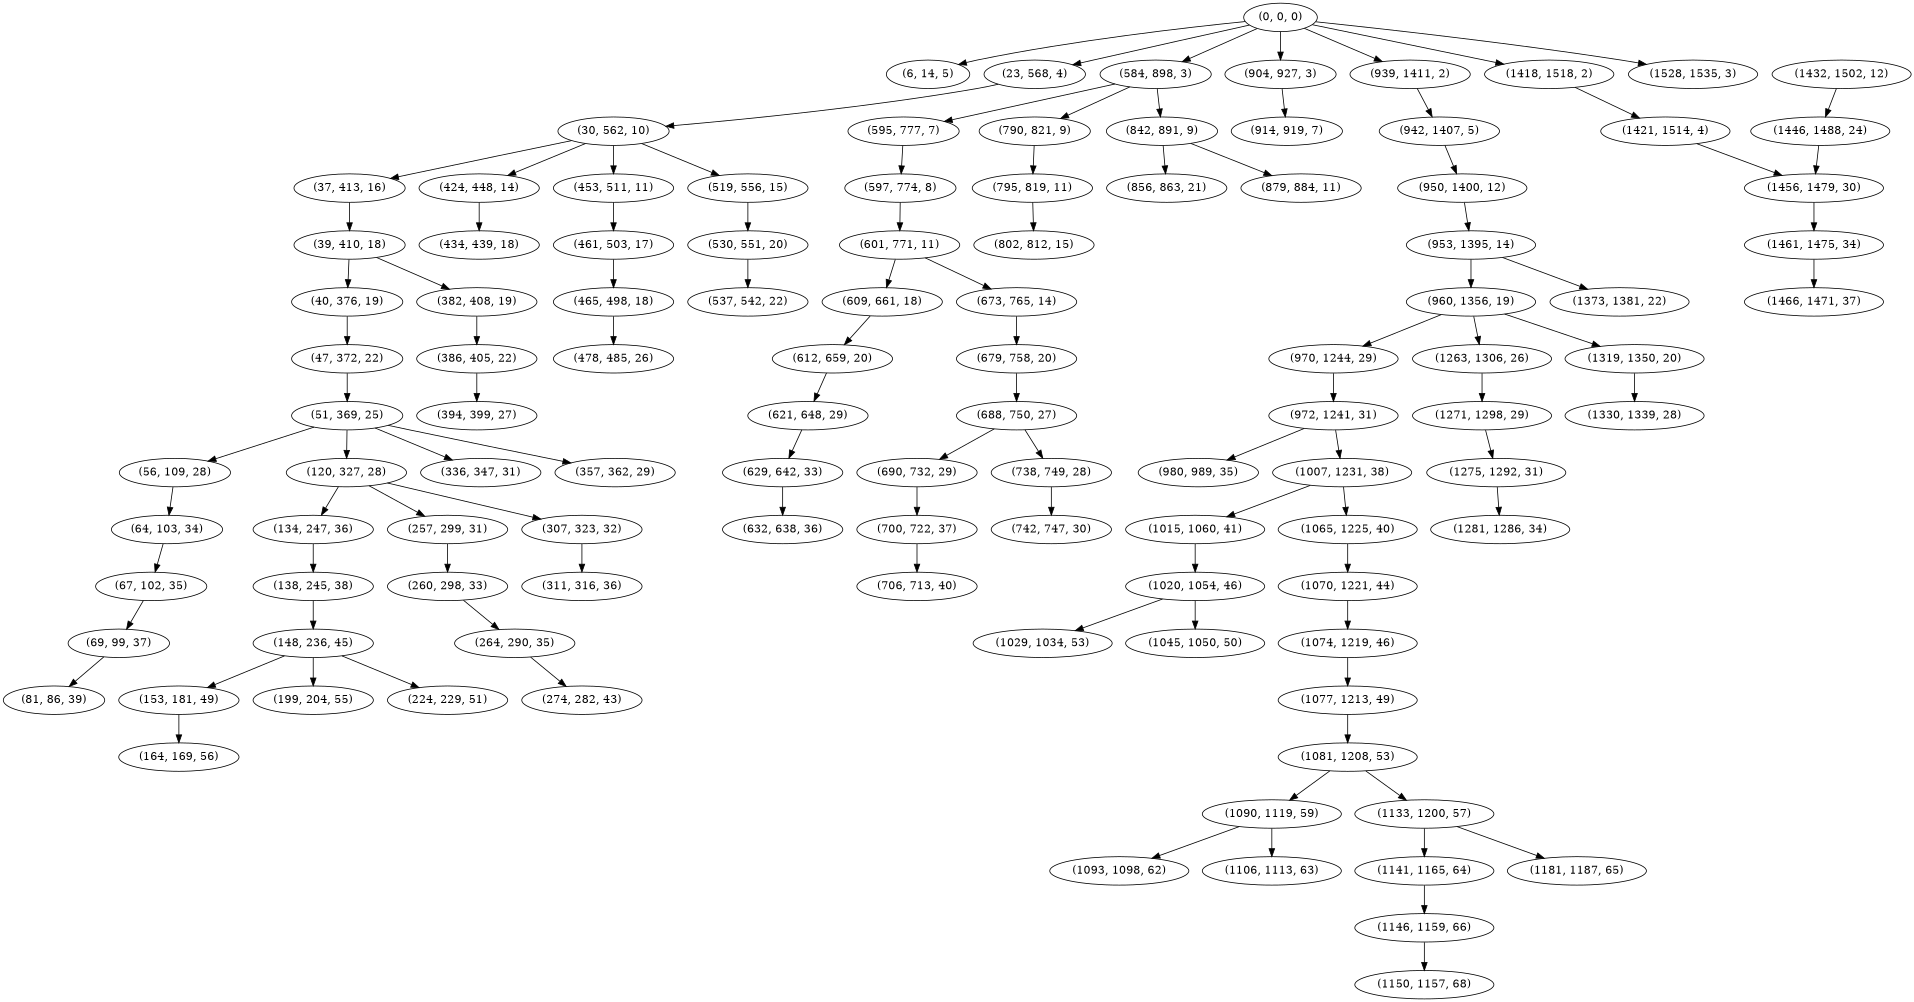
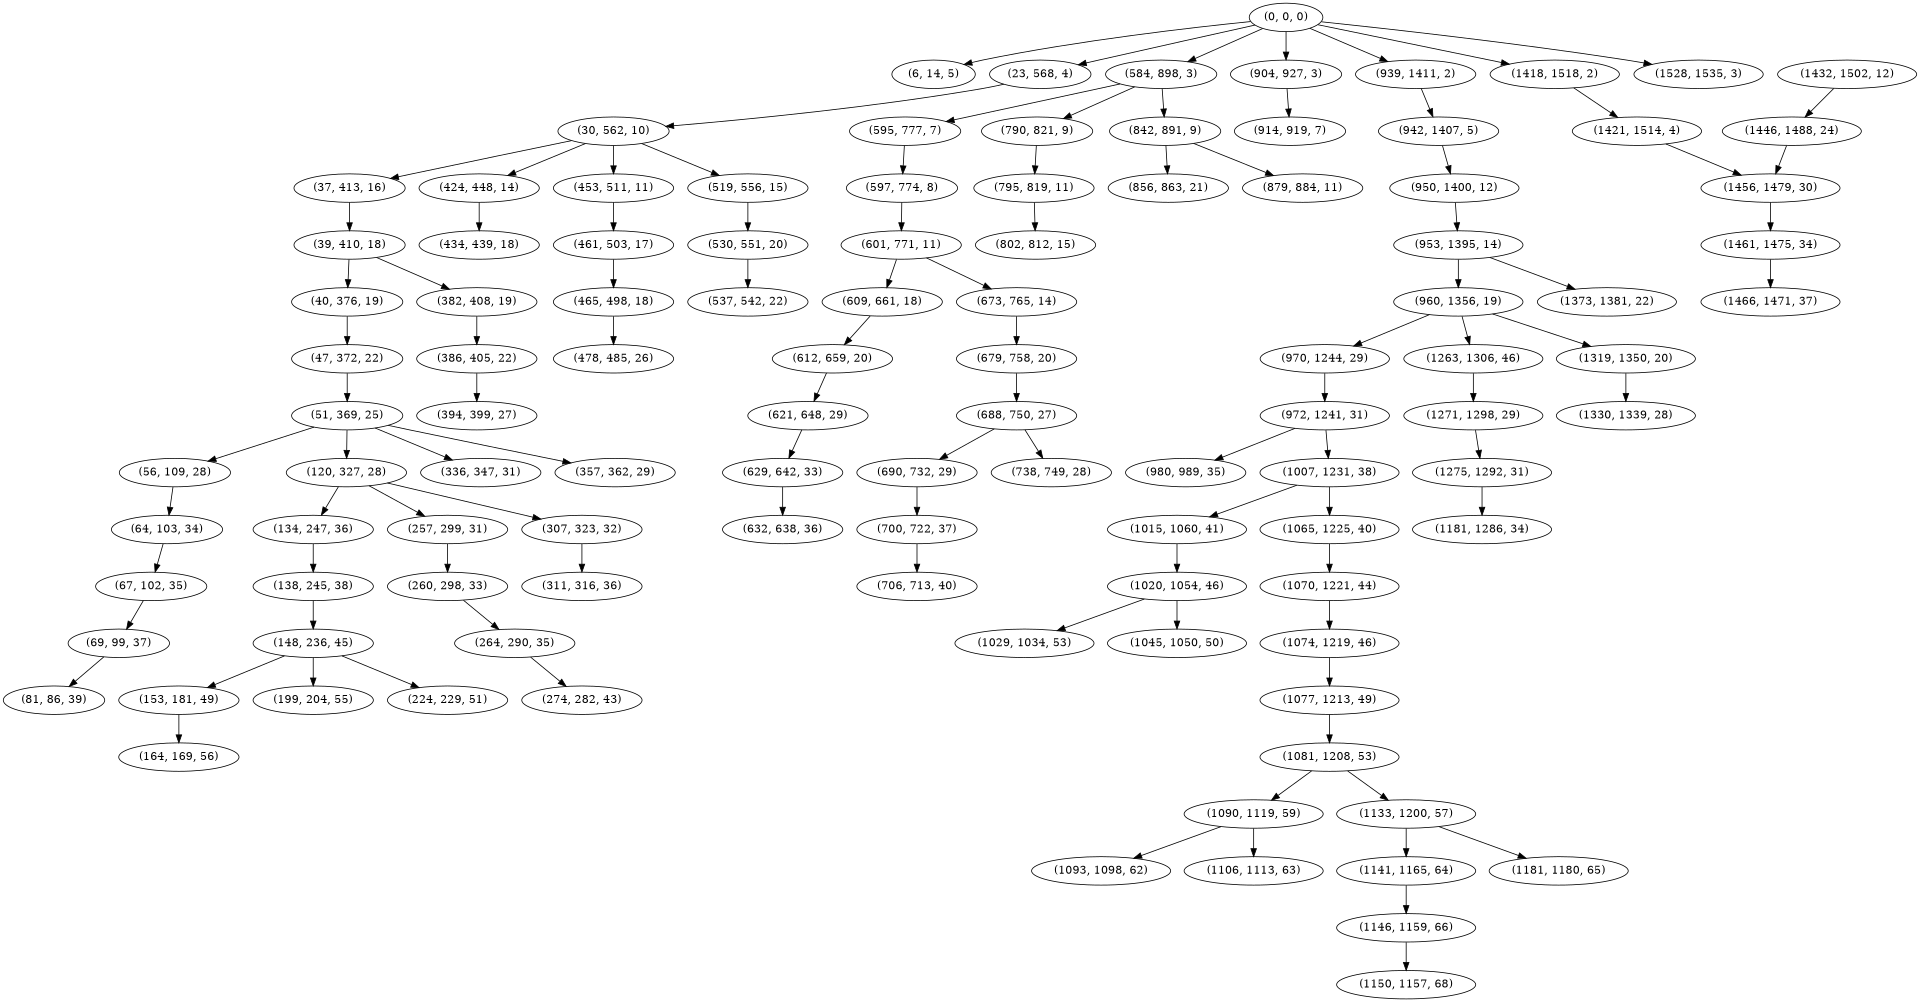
(1482, 359) -> (1473, 359)
(1051, 529) -> none
(1500, 529) -> (1482, 529)
(1577, 871) -> (1559, 871)
